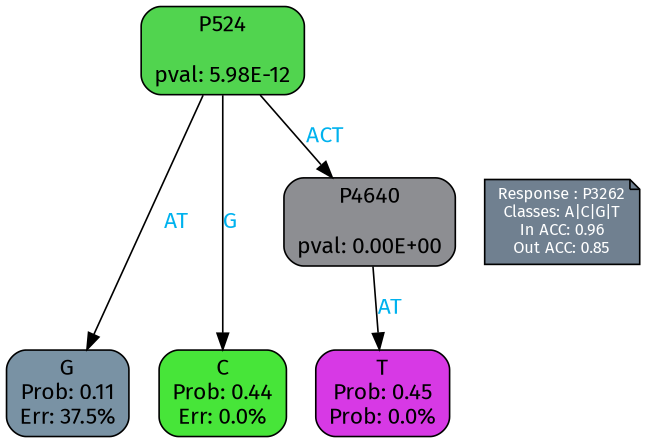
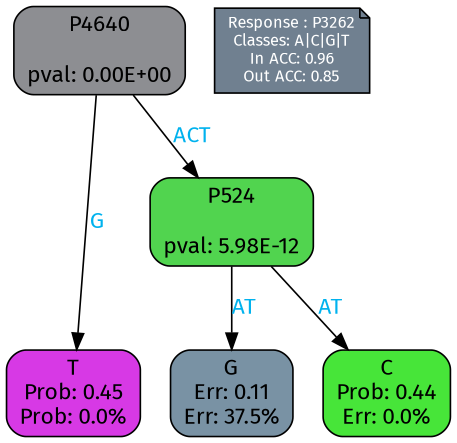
(291, 130) -> (161, 130)
(231, 222) -> (331, 308)
(391, 308) -> (98, 222)
(68, 393) -> (232, 393)
